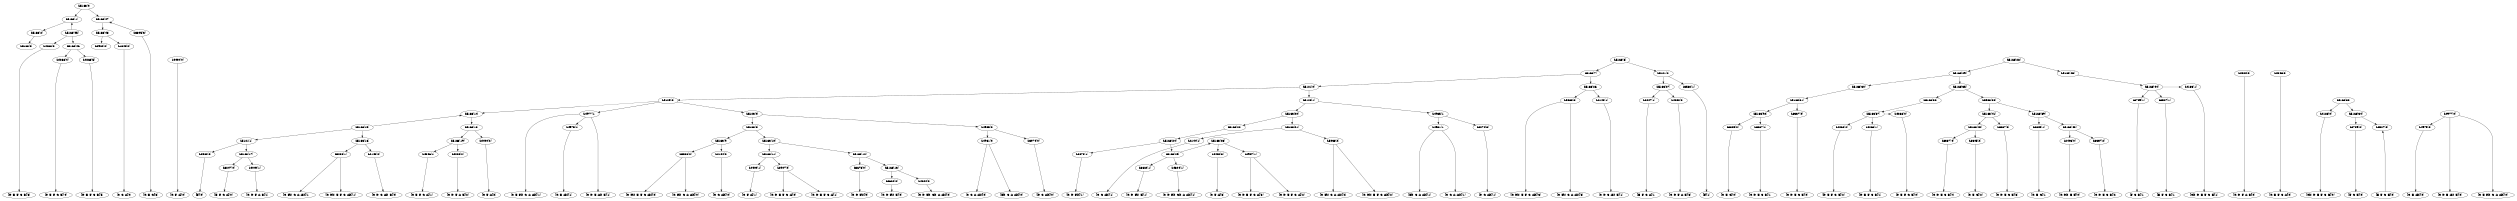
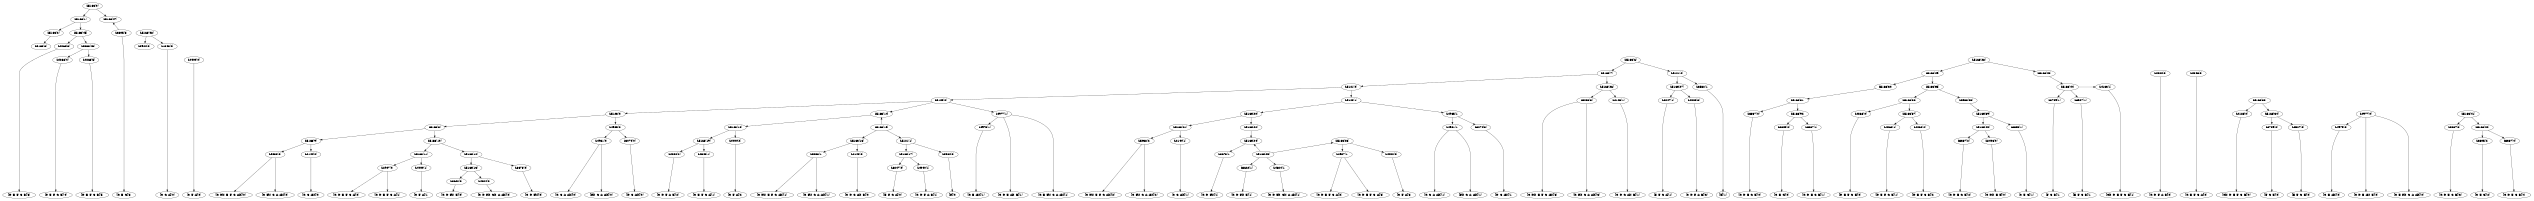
(103, 25) -> none
(72, 27) -> (81, 25)
(74, 46) -> (88, 46)
(1989, 106) -> none
(1887, 114) -> (1886, 107)
(1171, 146) -> (1258, 148)
(2385, 162) -> (2301, 160)
